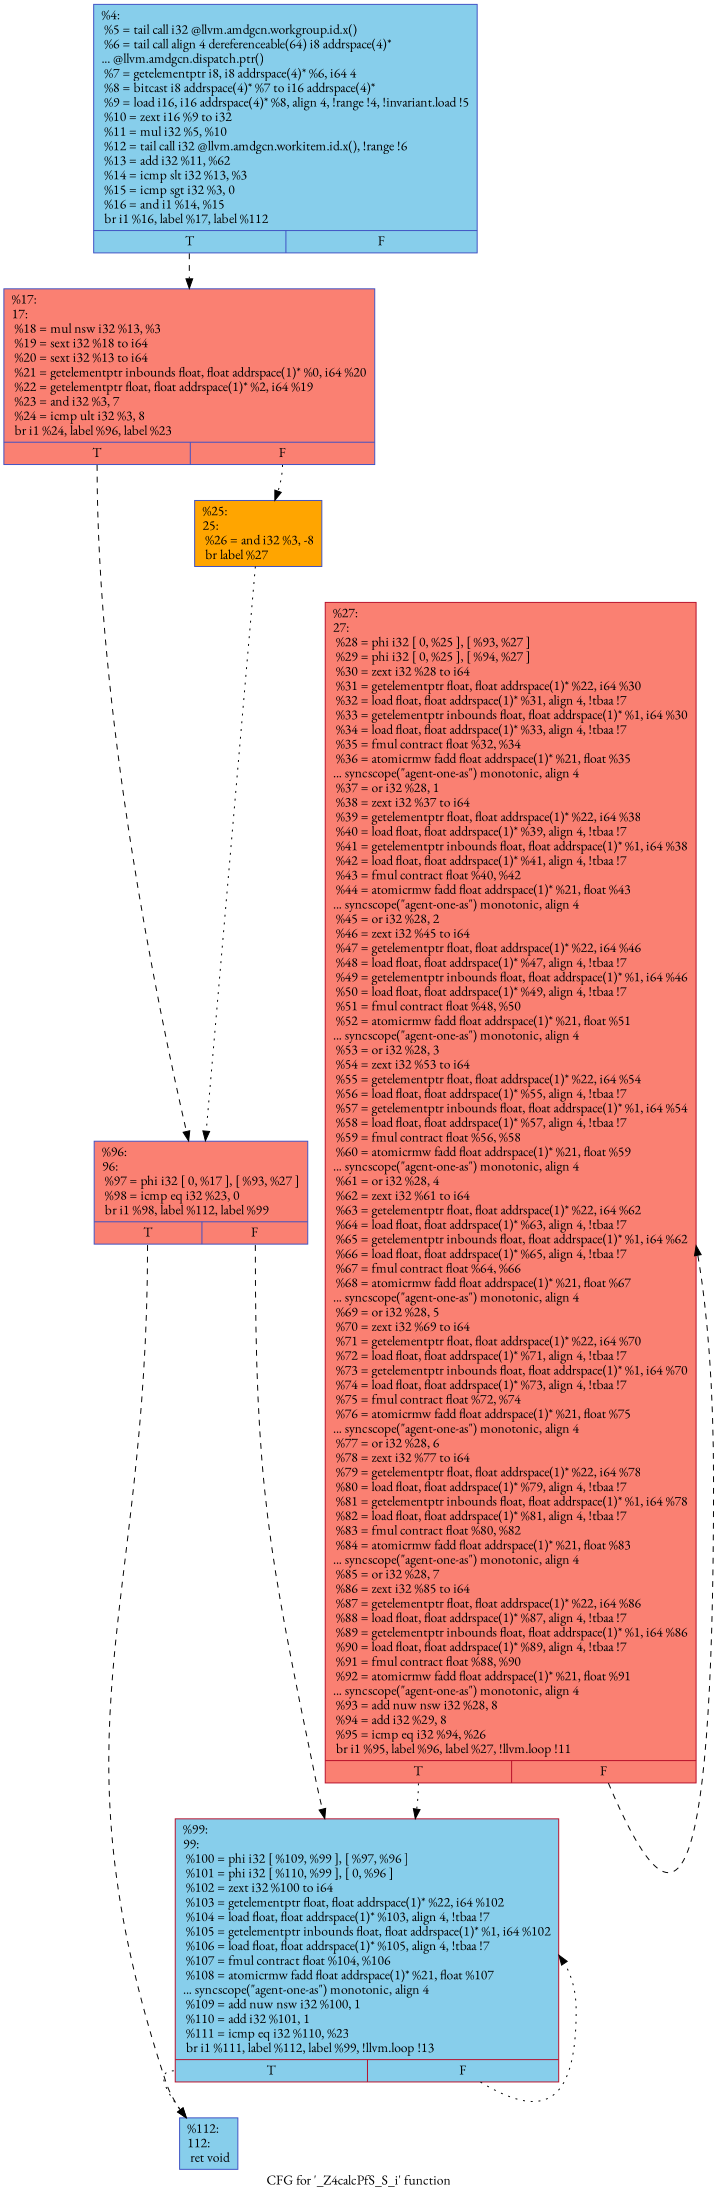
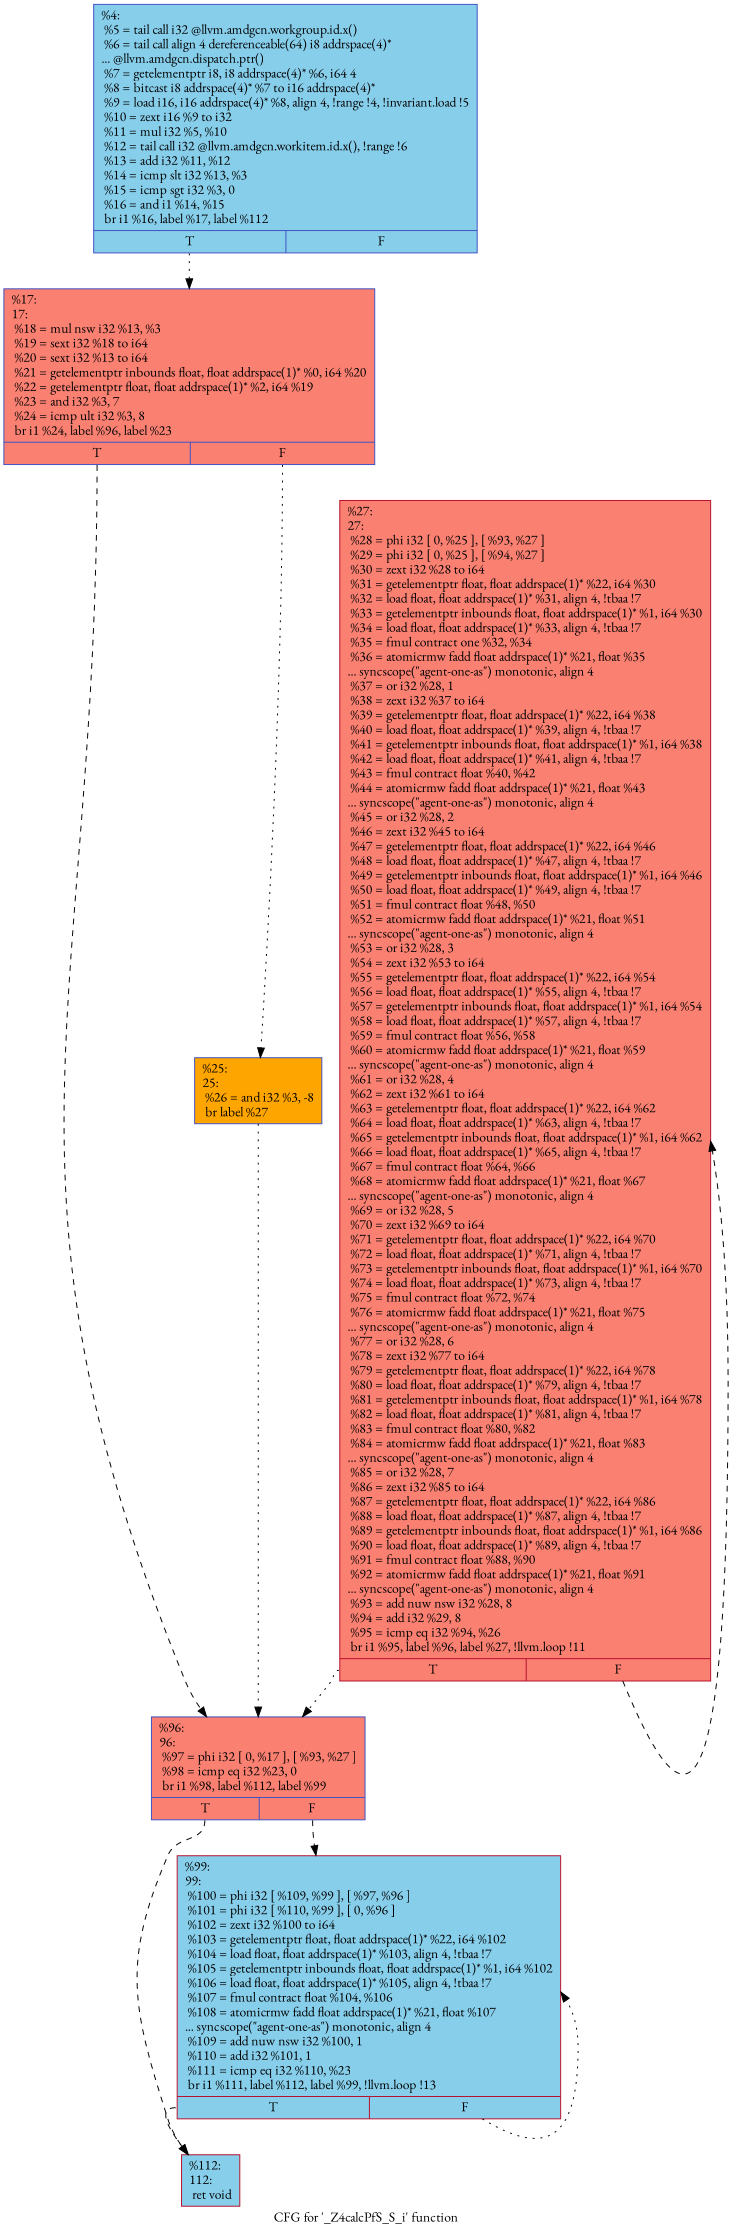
(166, 161) -> (166, 161)
(189, 266) -> (189, 266)
(427, 744) -> (440, 642)
(418, 1796) -> (325, 1690)
(167, 2089) -> (169, 2126)
(209, 2144) -> (211, 2180)
